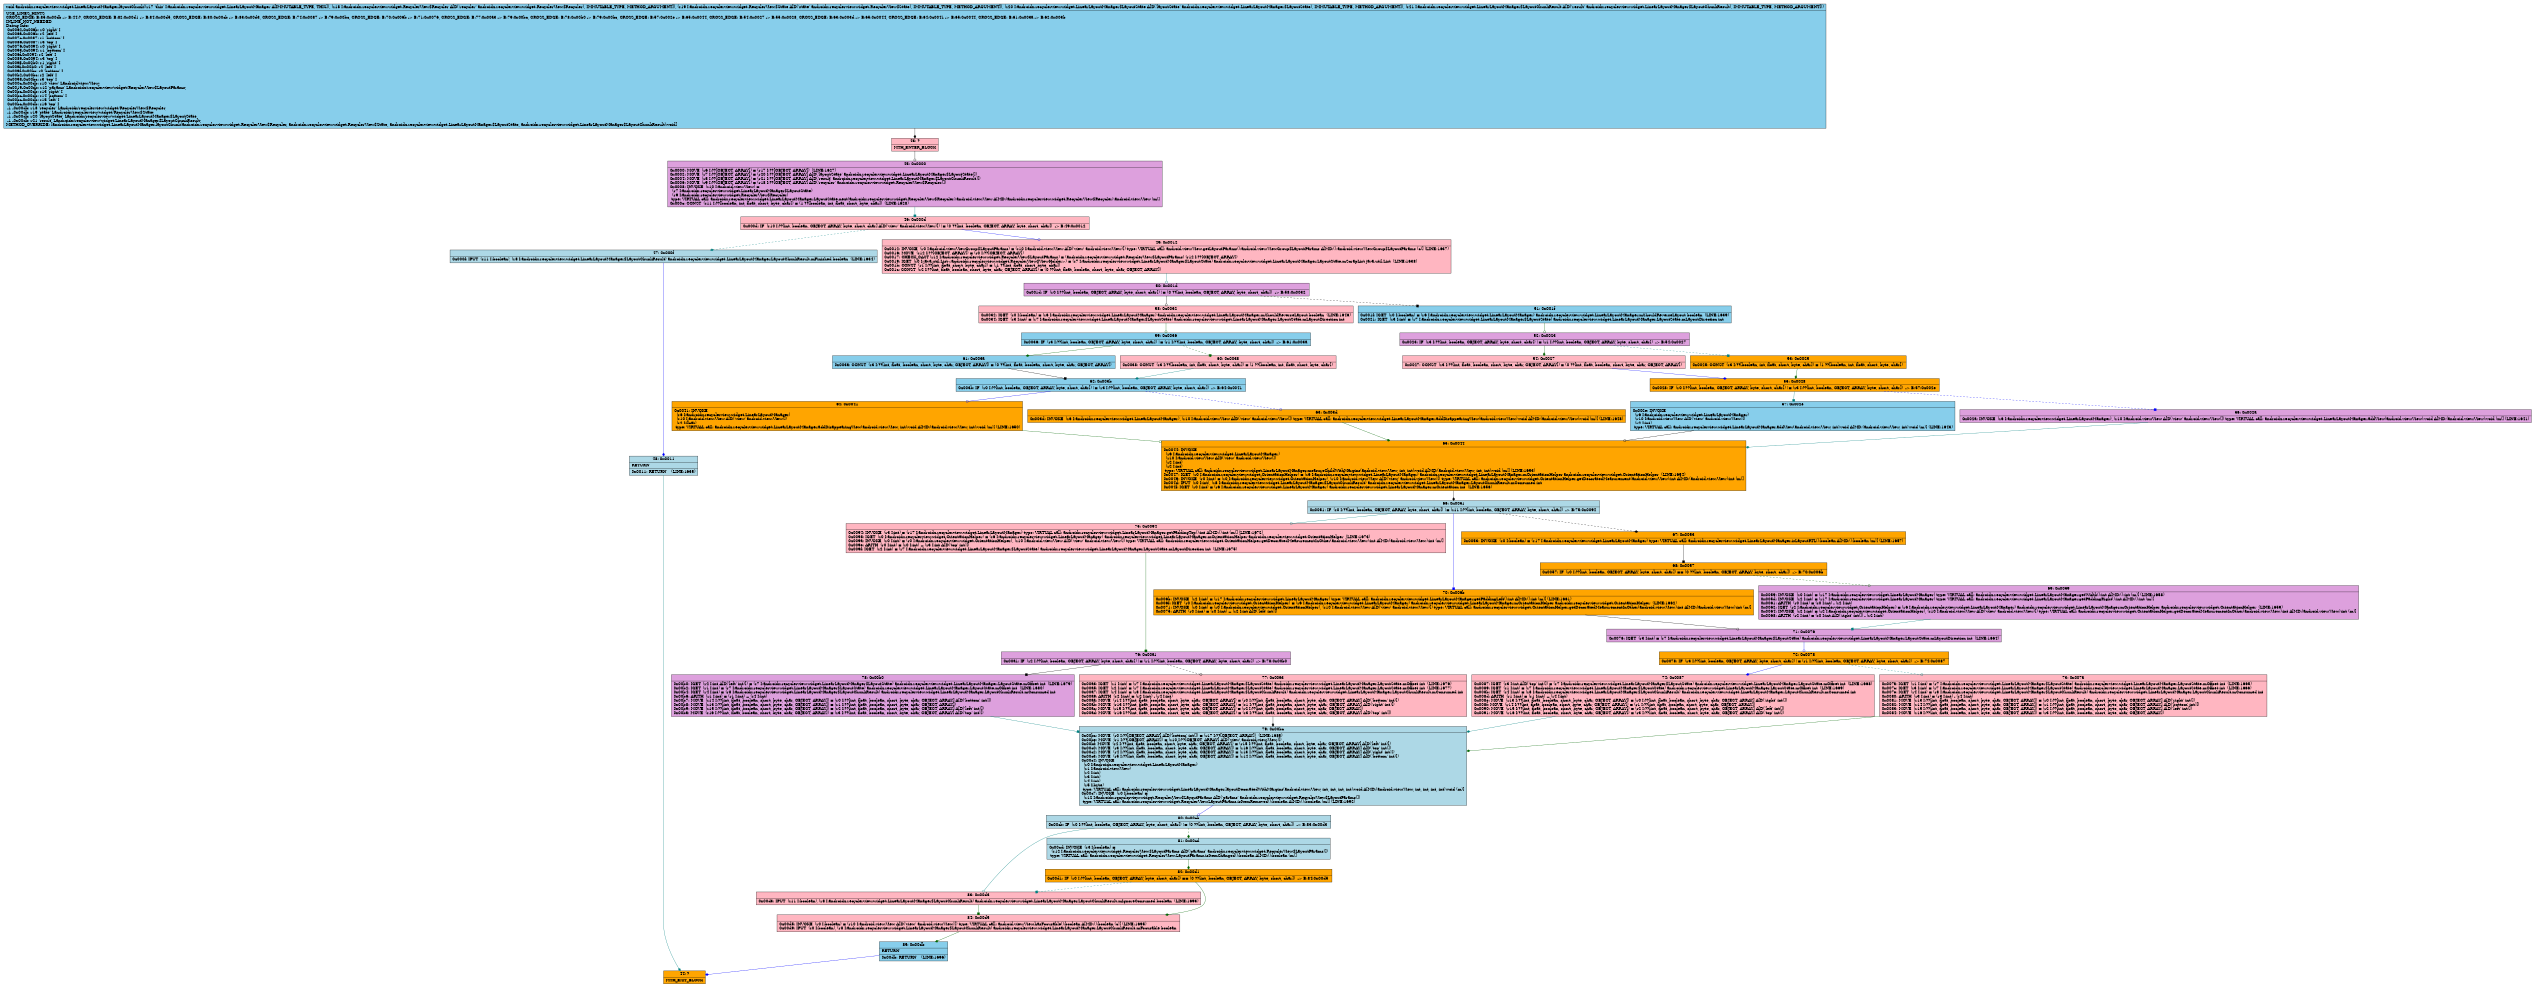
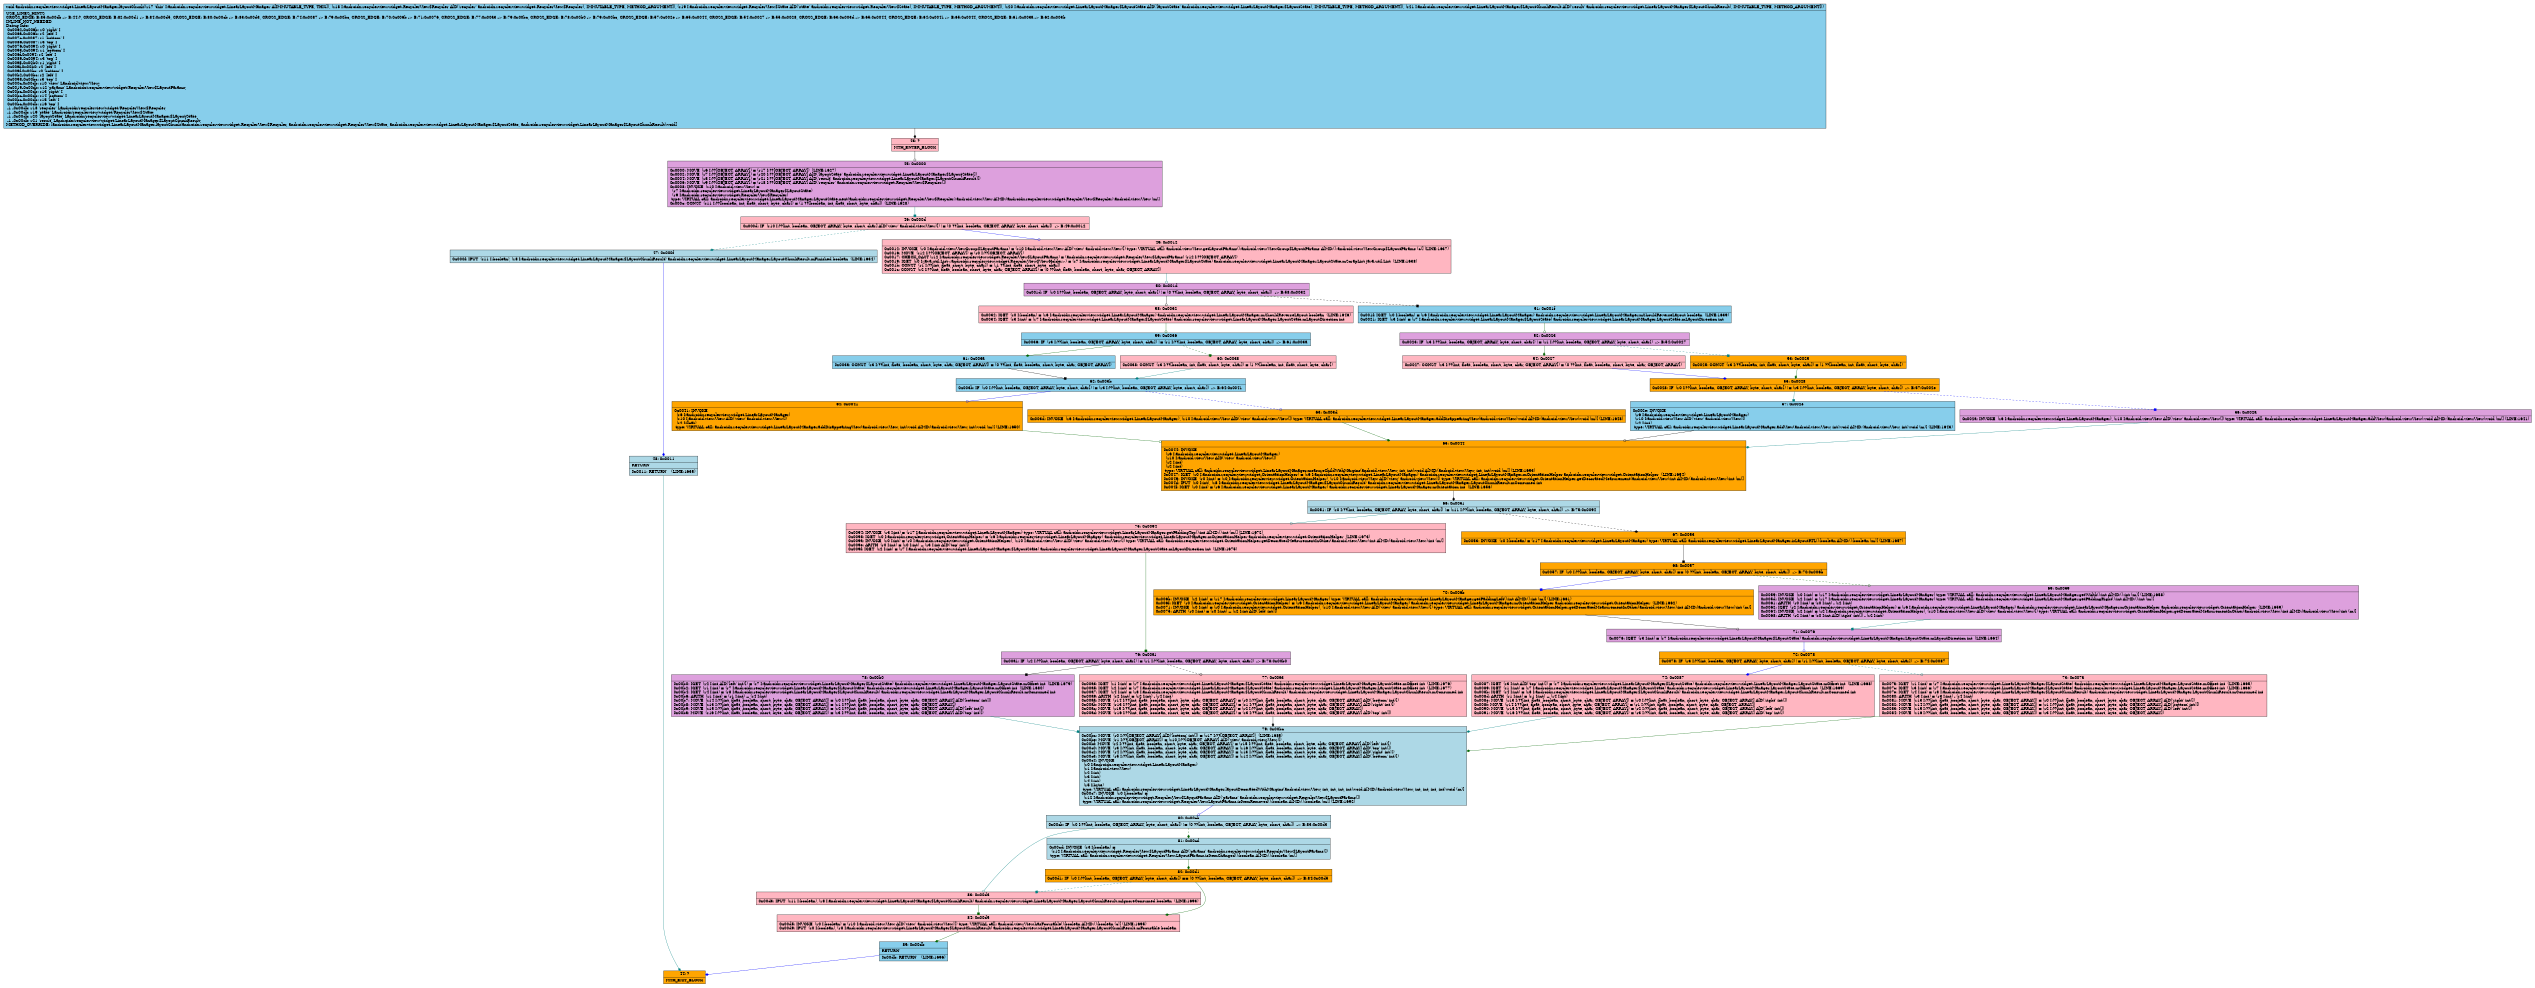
(1454, 550) -> (1592, 583)
